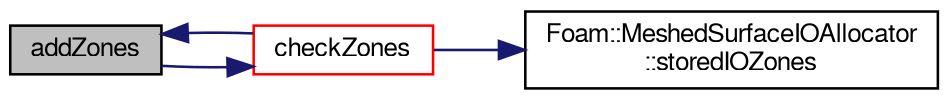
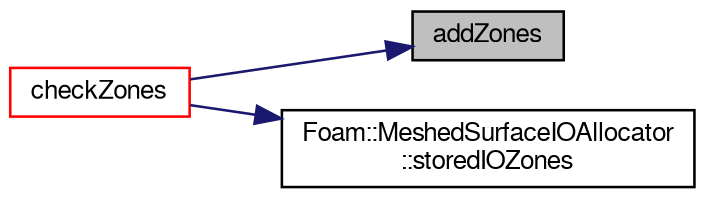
(195, 67) -> none
